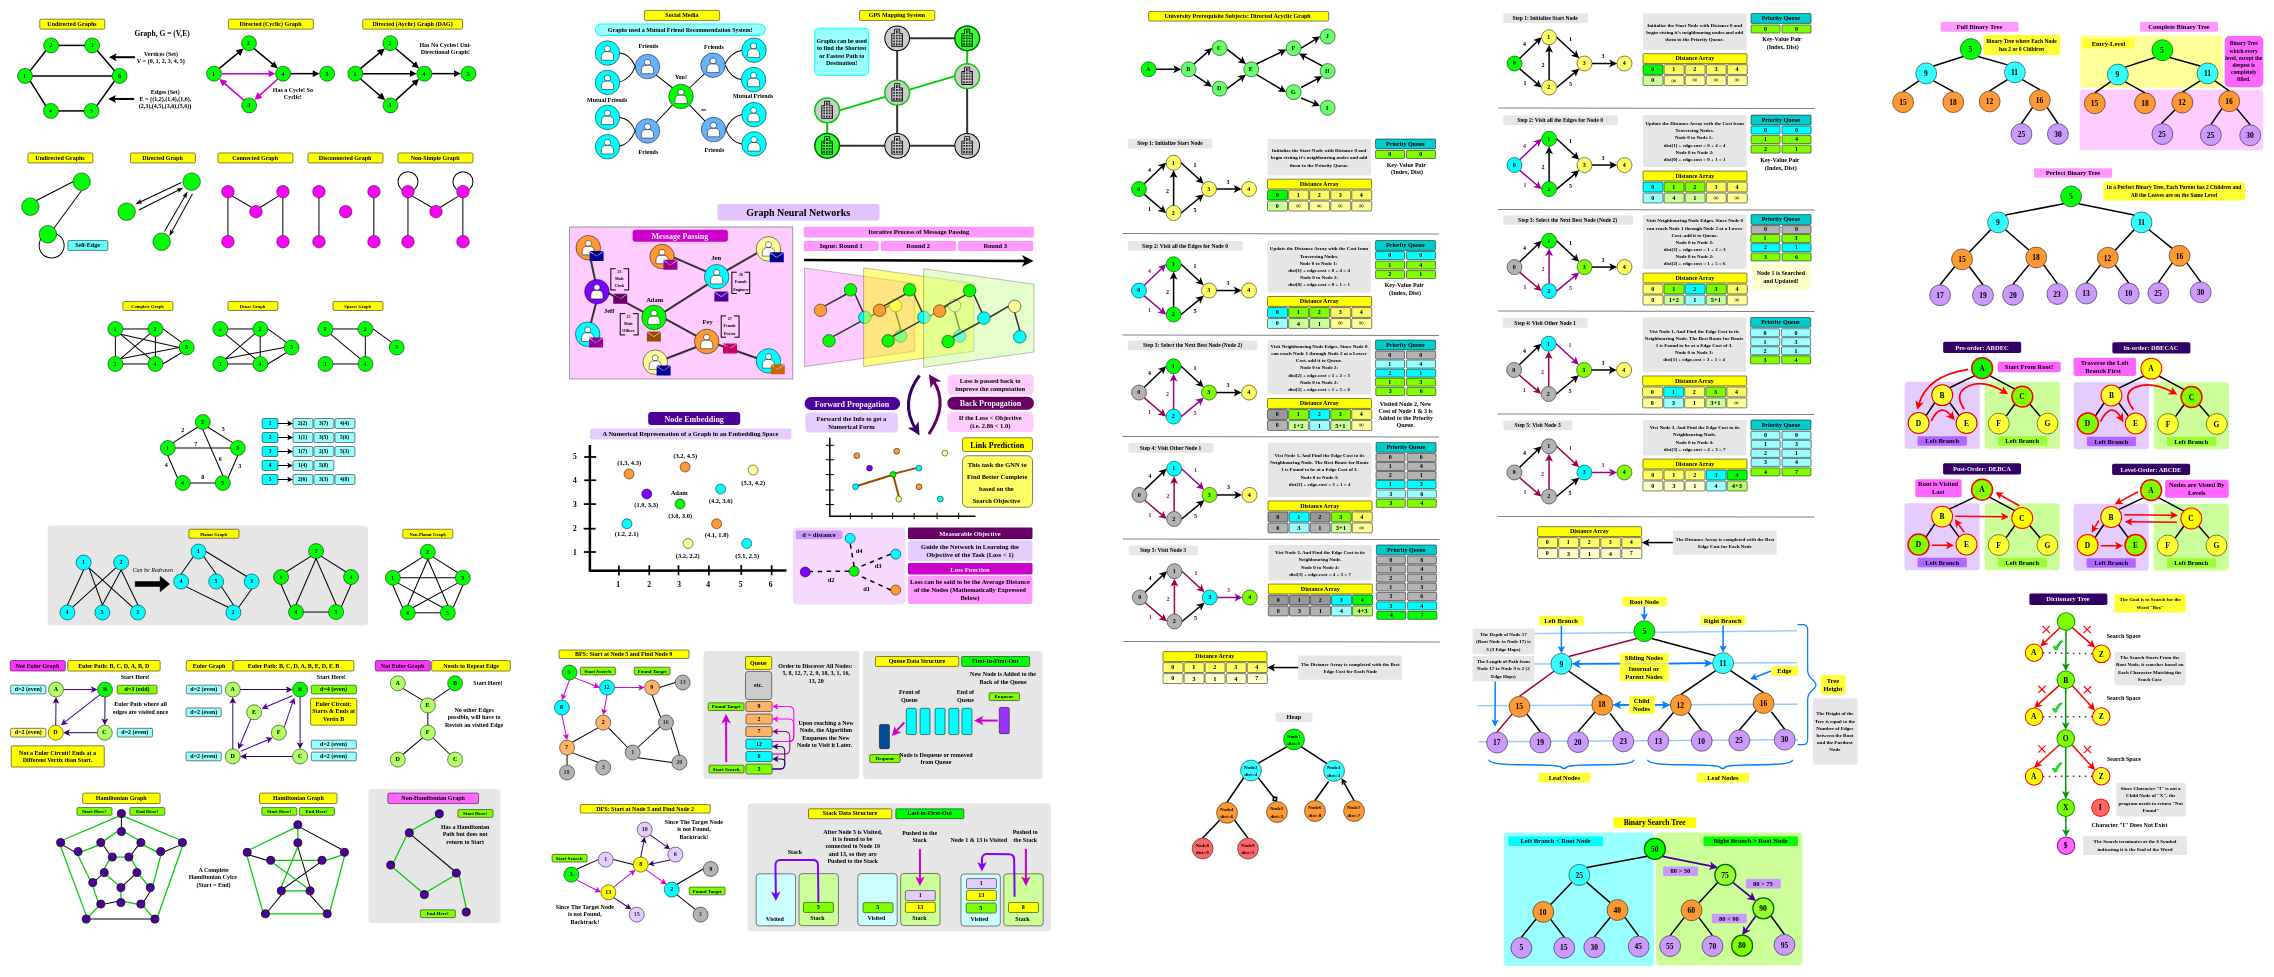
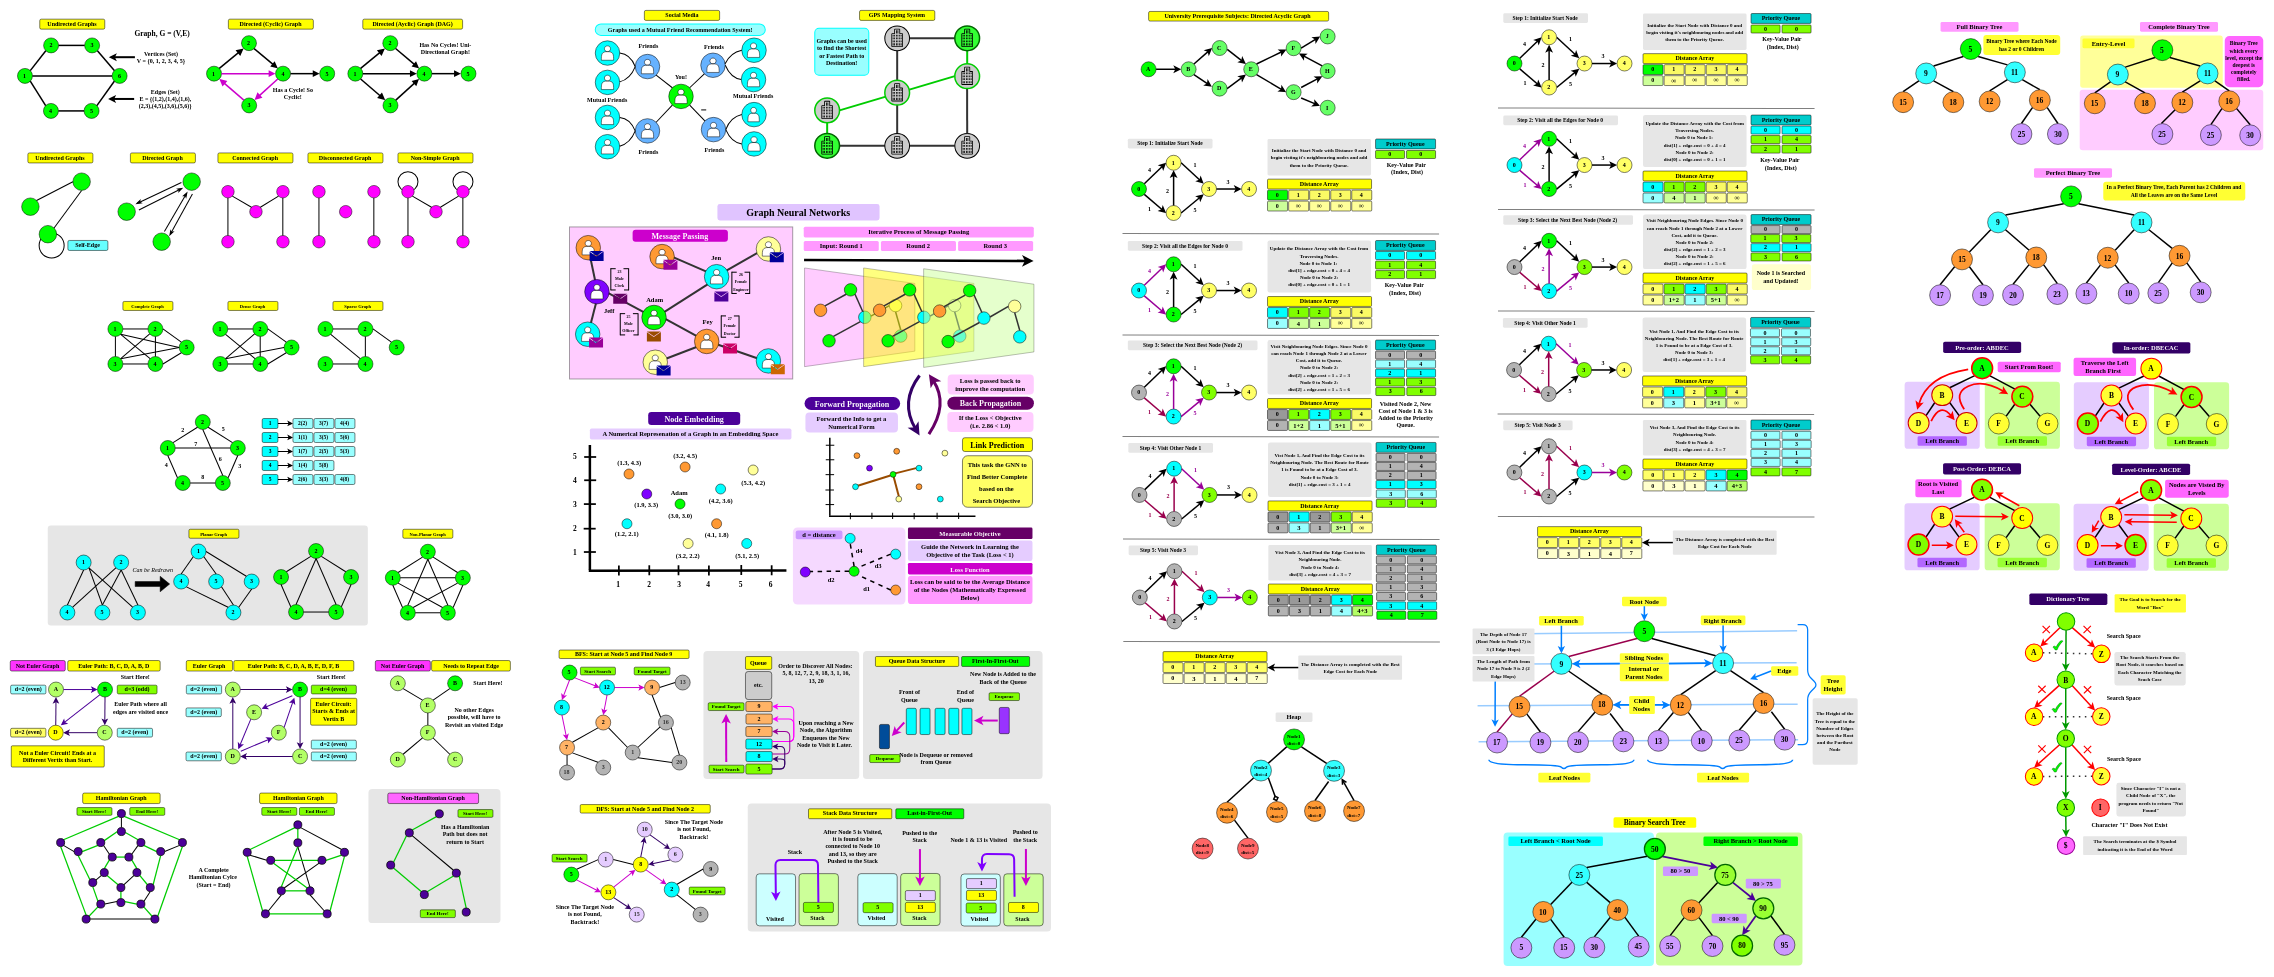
(1251, 770) -> (1261, 770)
(1211, 829) -> none
